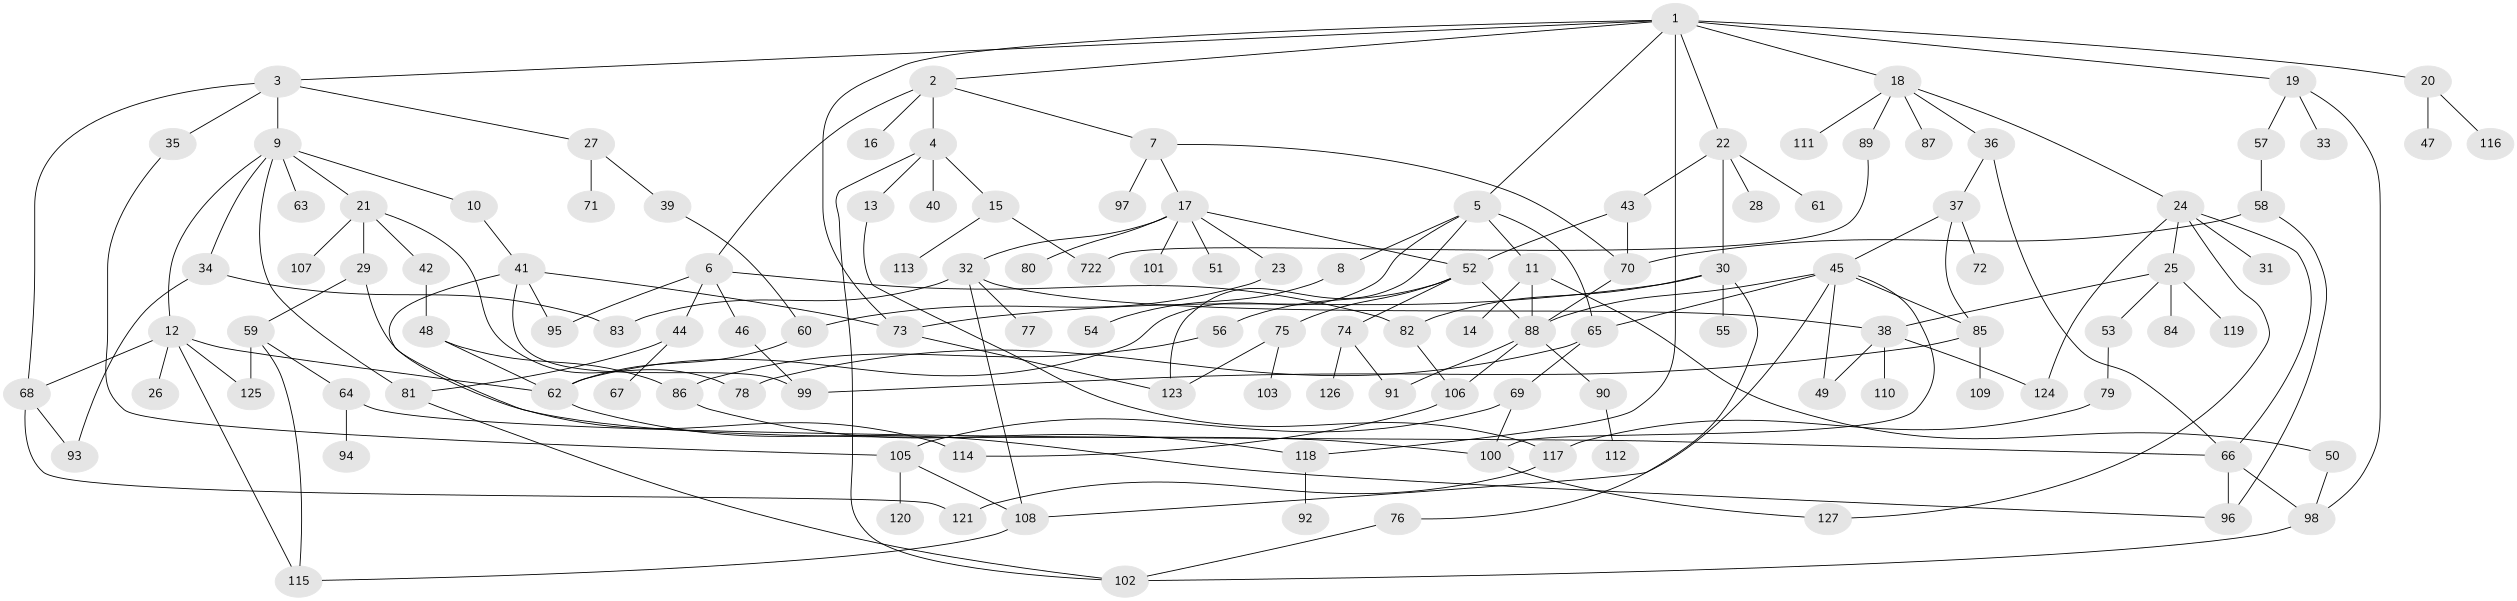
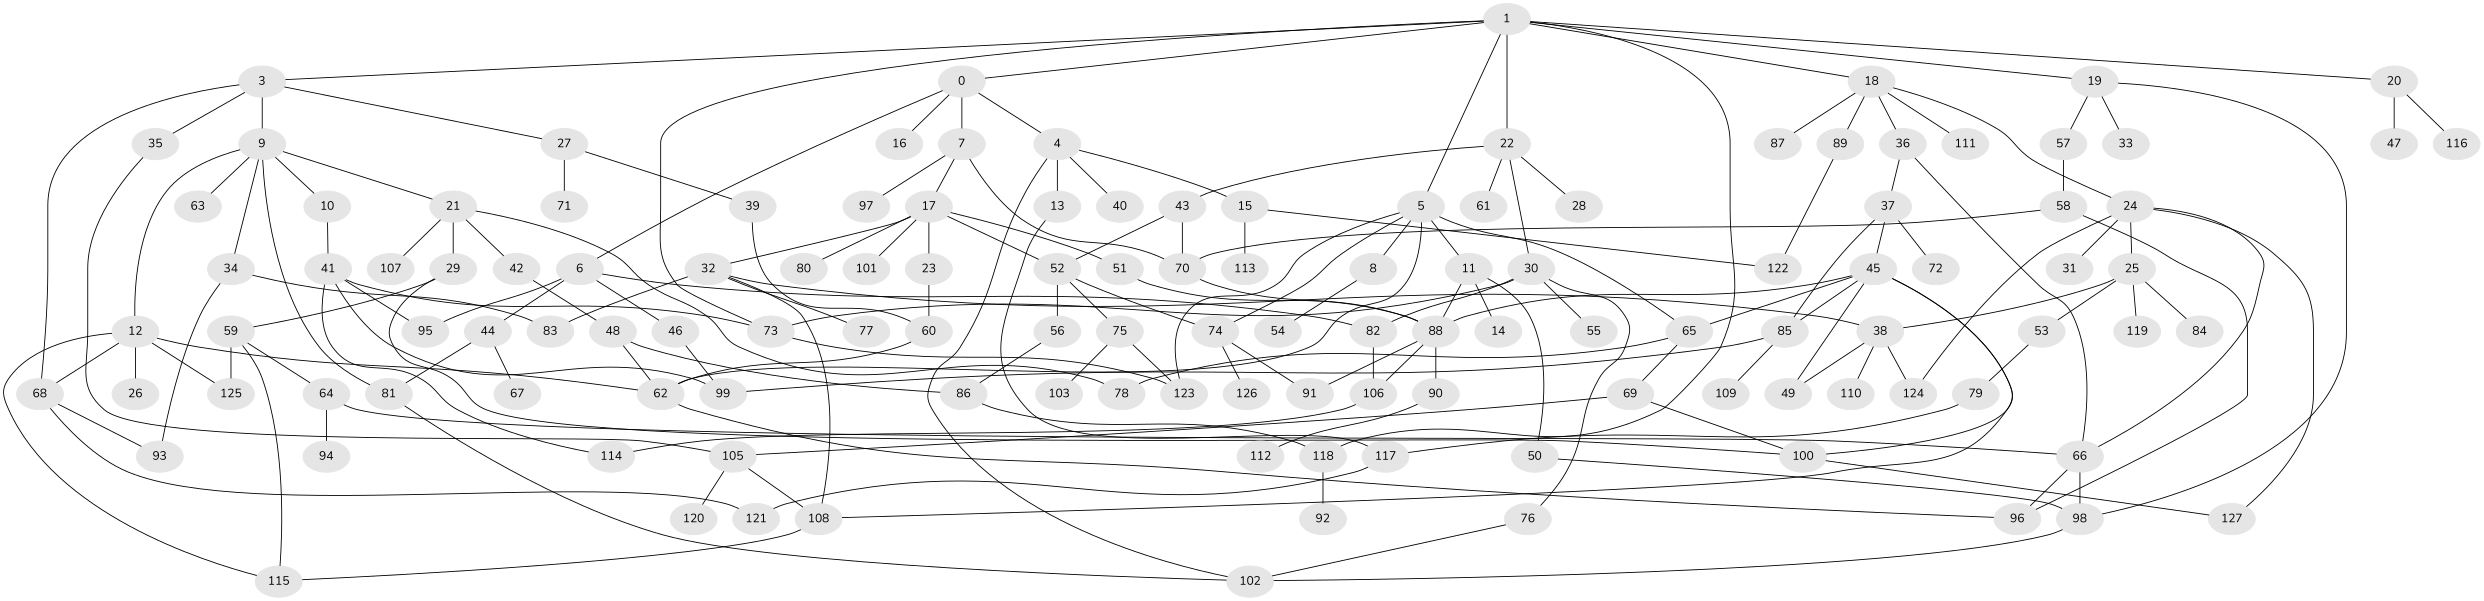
(933, 82) -> (962, 82)
(1091, 269) -> (1778, 269)
none -> (1320, 272)
(1495, 295) -> (1278, 300)
